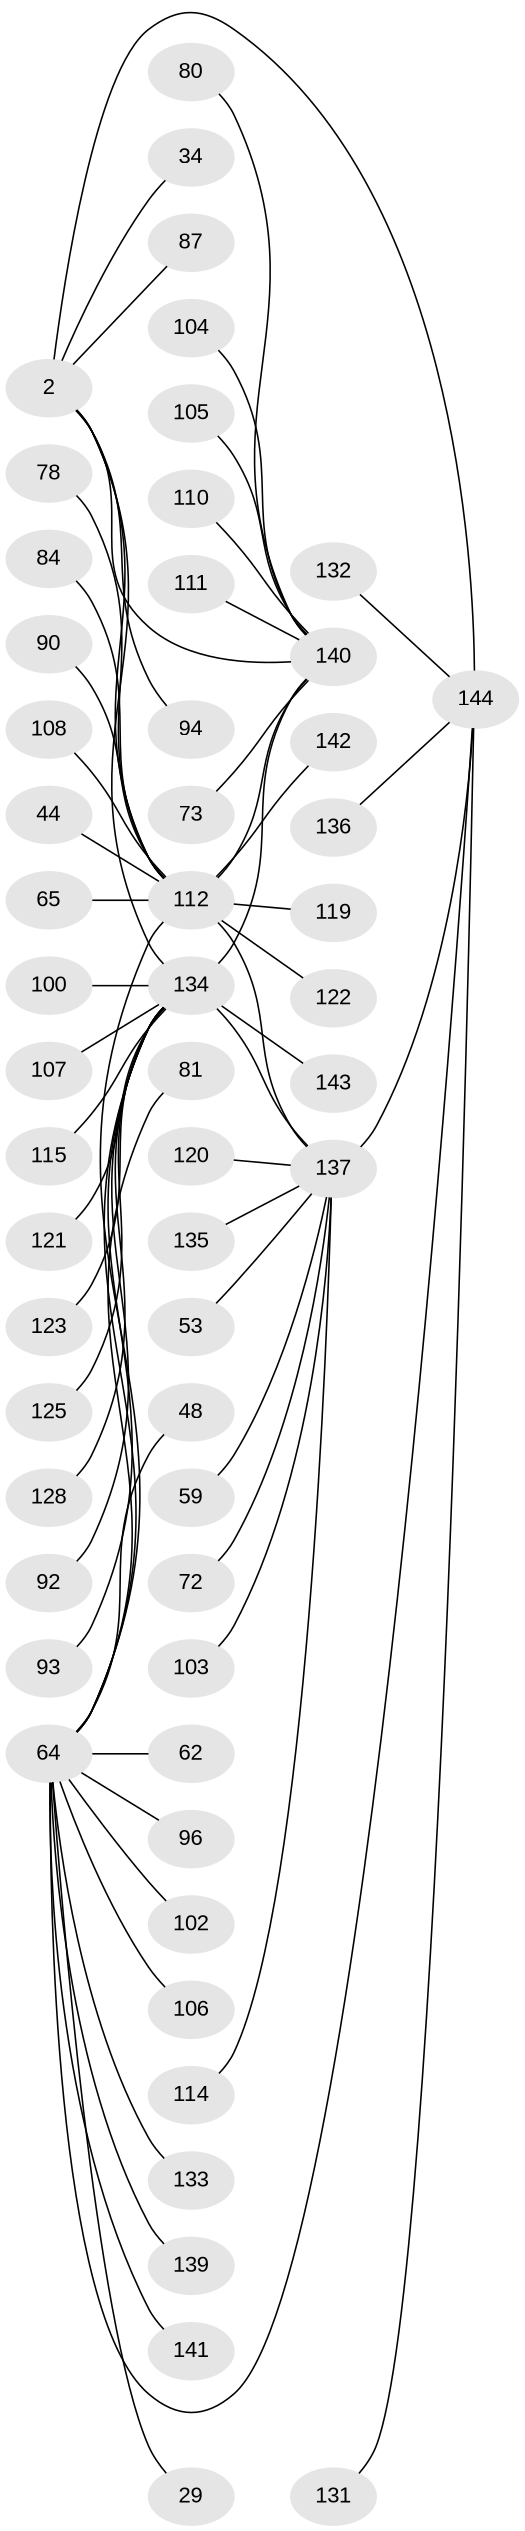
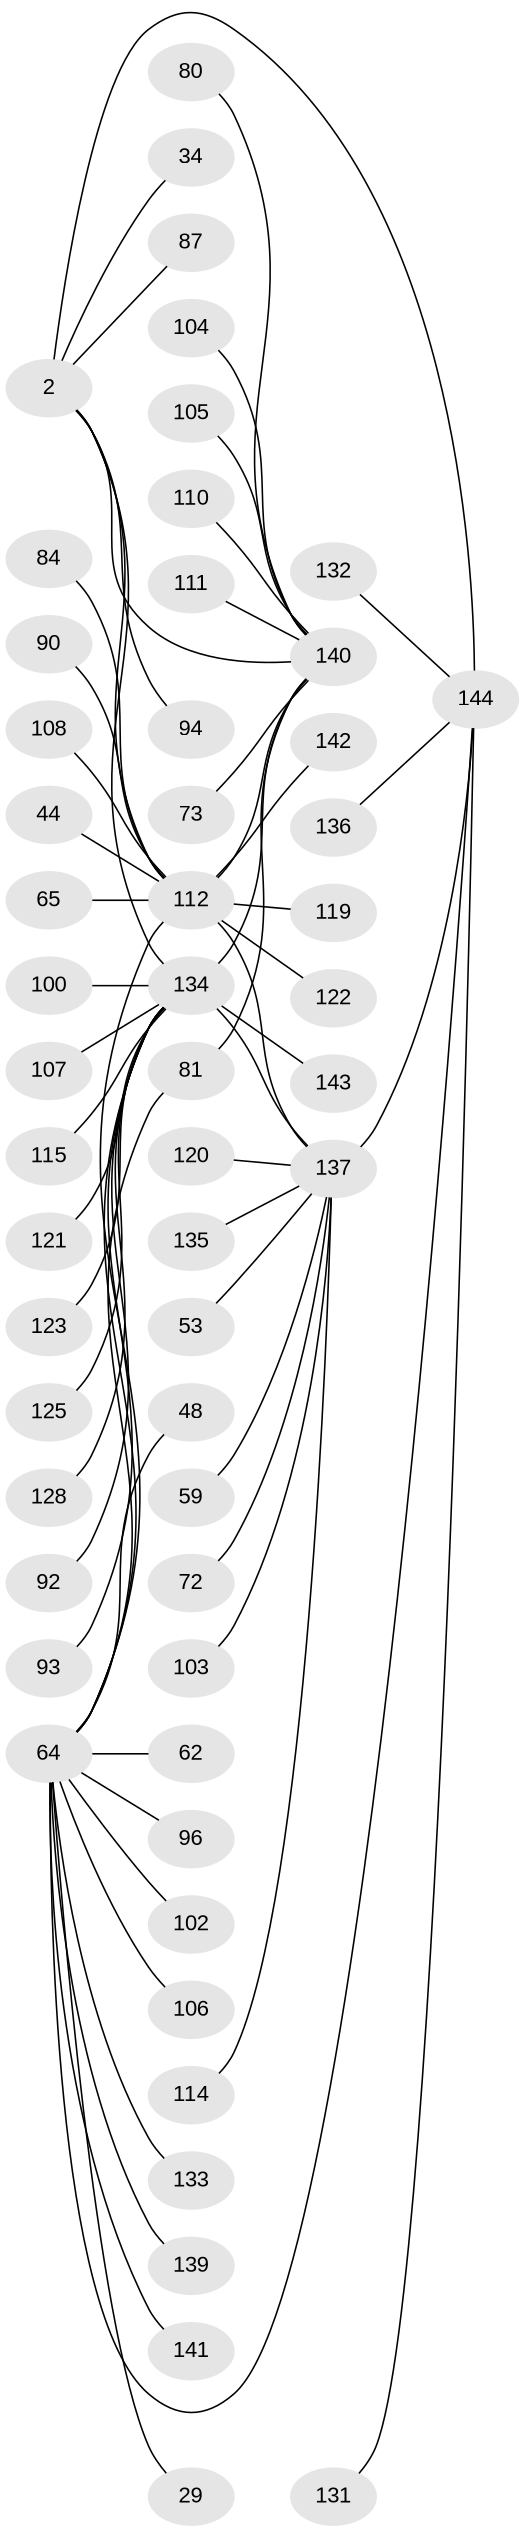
(49, 474) -> none
none -> (263, 893)
